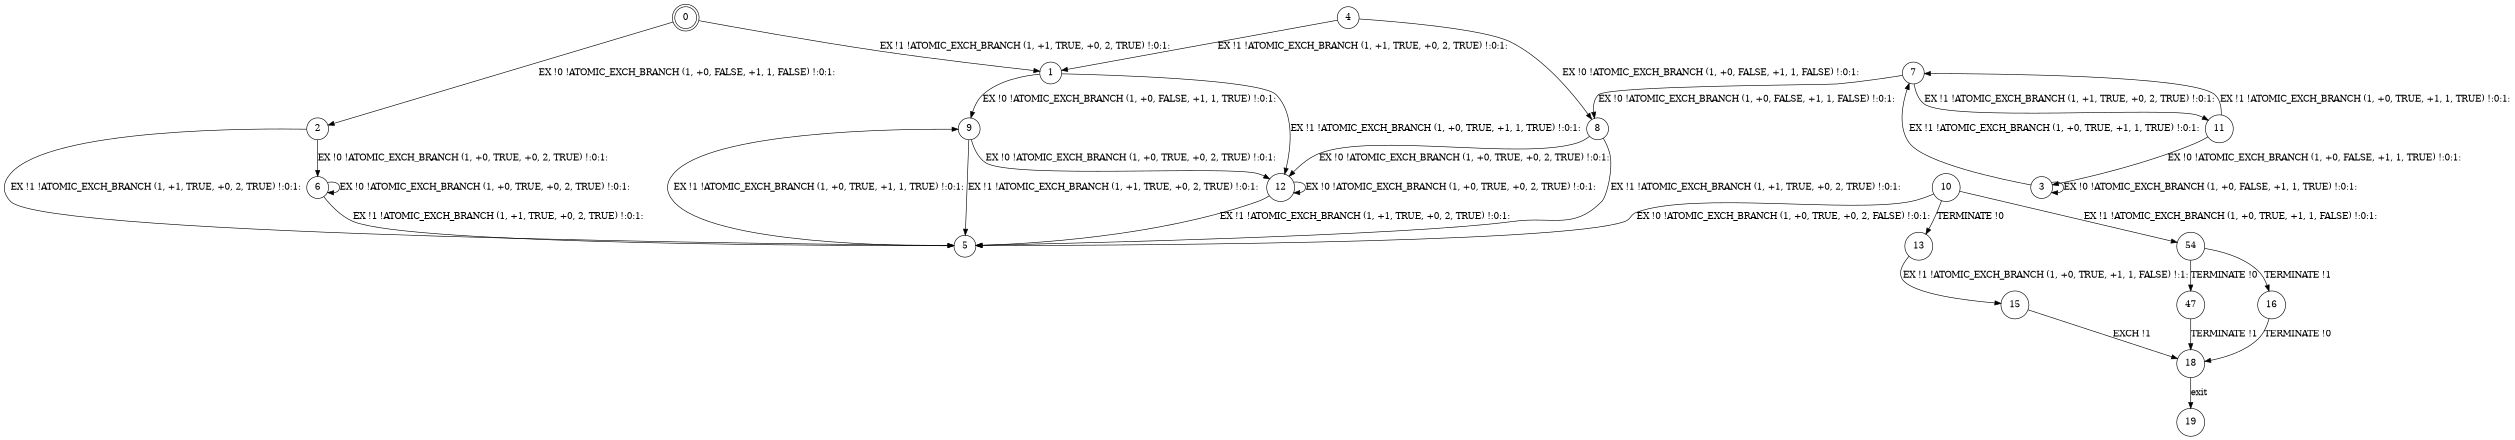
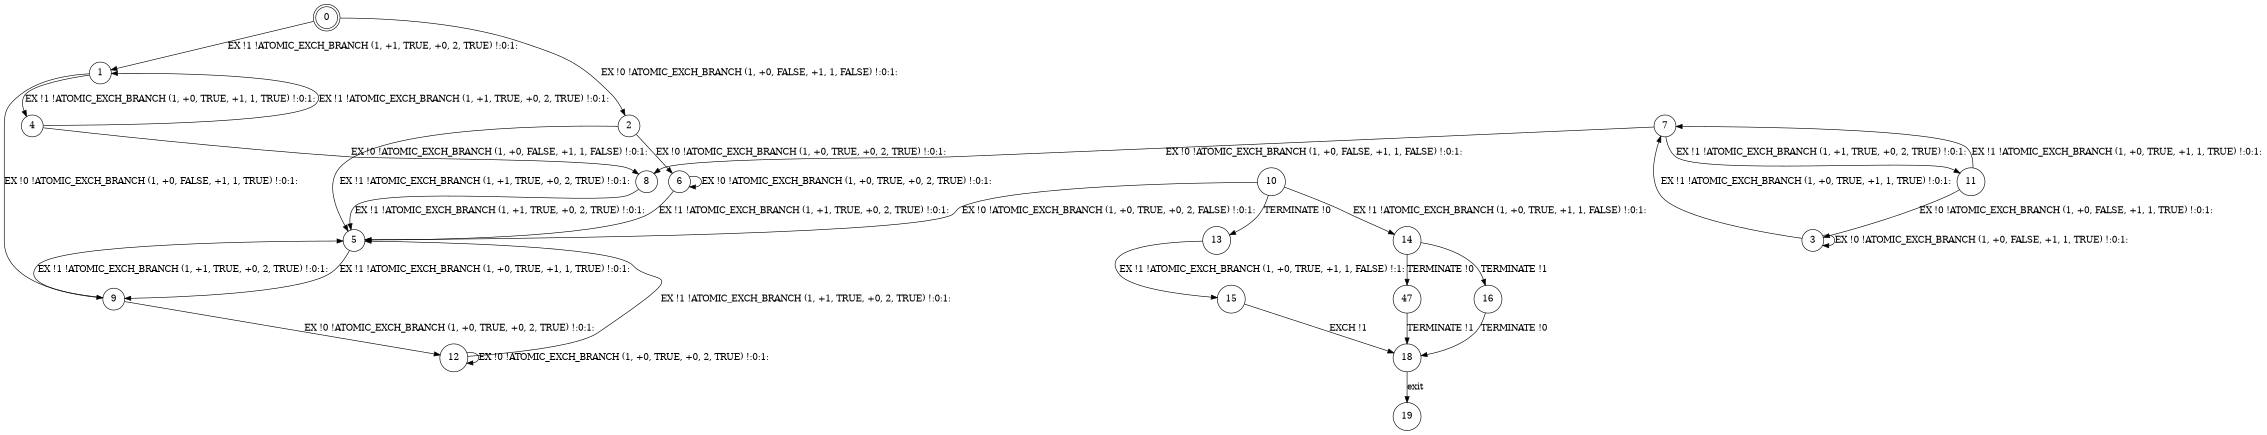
(1208, 81) -> (48, 84)
(1439, 147) -> none
(2191, 246) -> (1407, 240)
